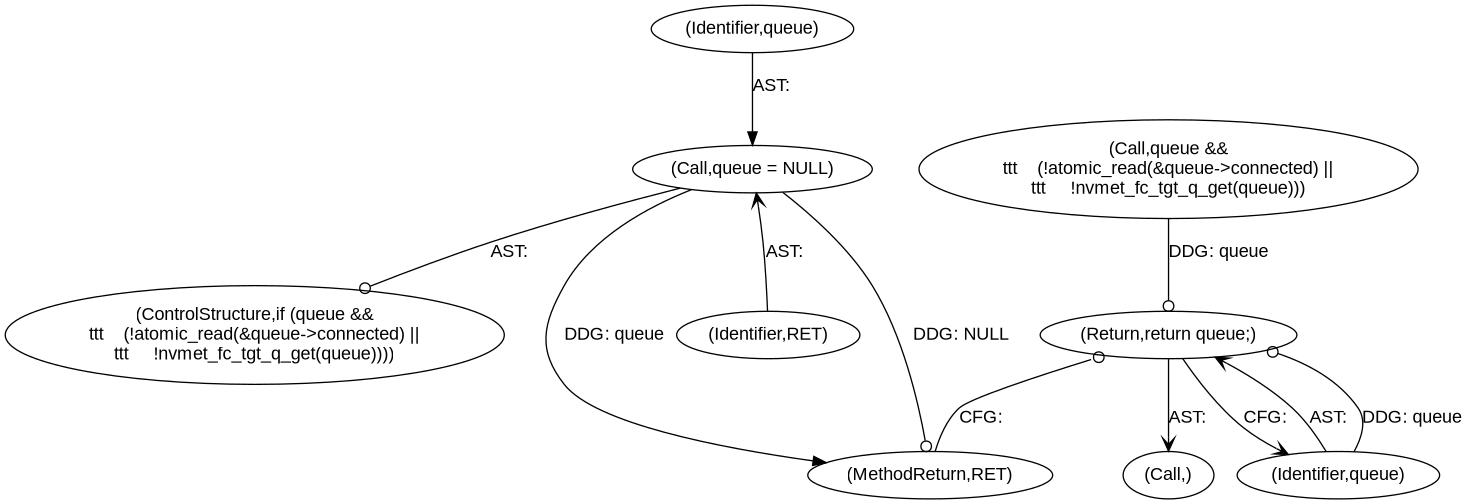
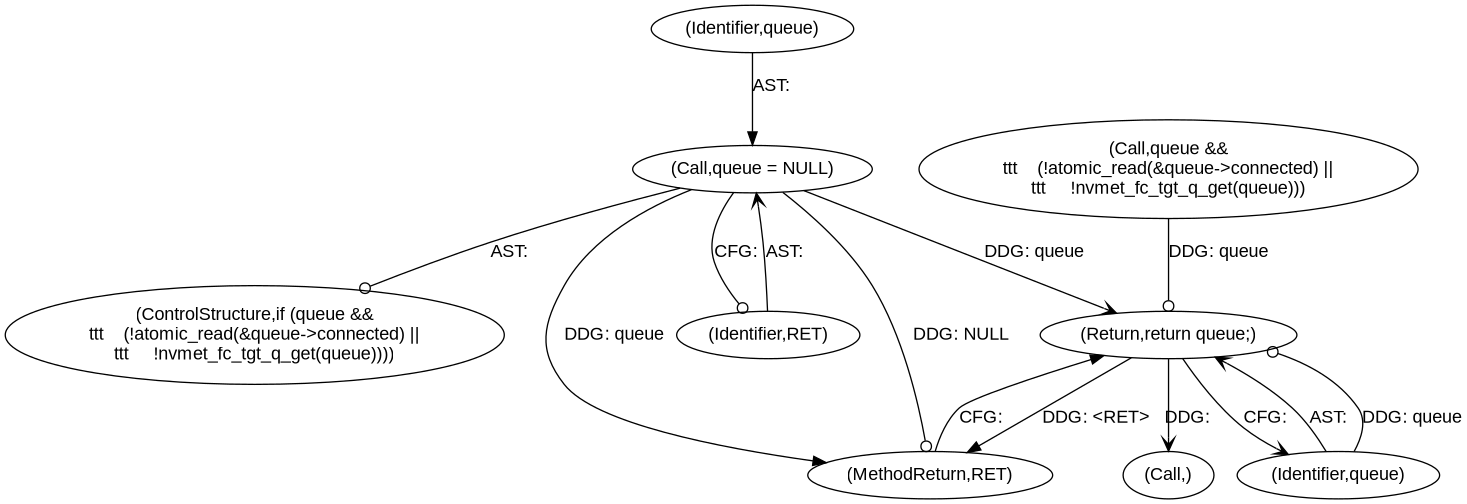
none -> (712, 249)
none -> (954, 249)
(1001, 389) -> (1001, 389)
none -> (1055, 402)
(1190, 418) -> (1190, 418)
